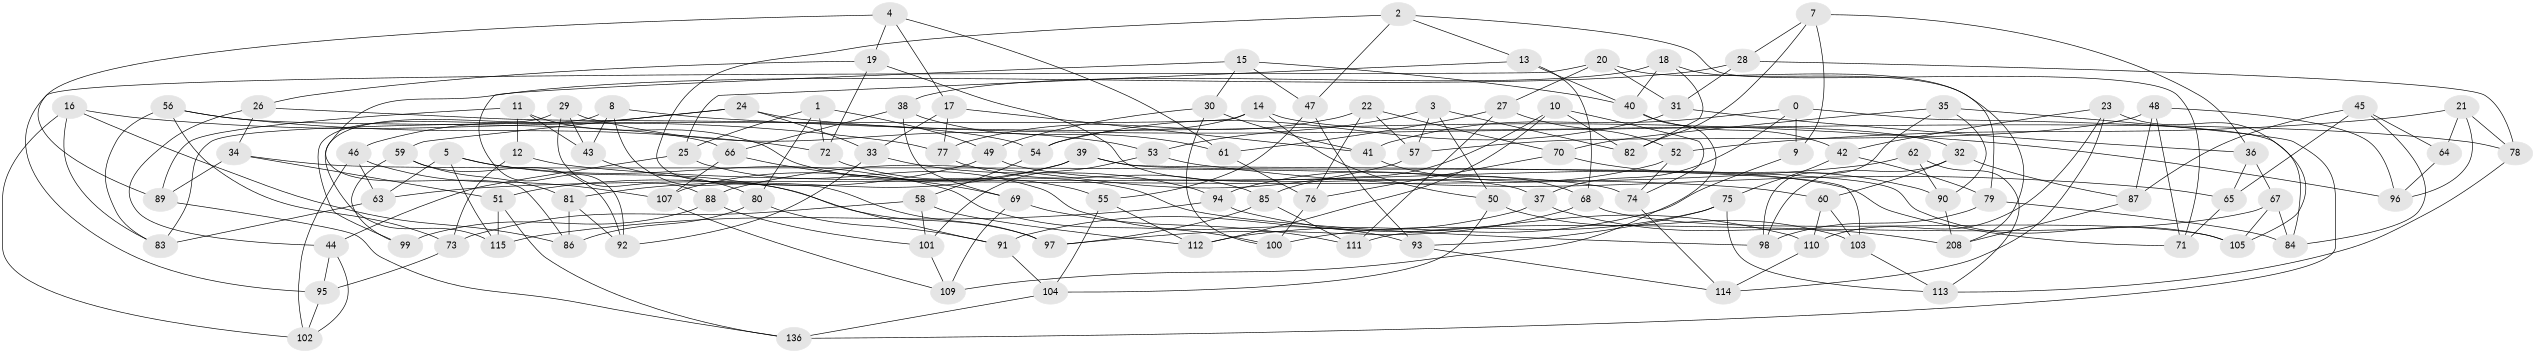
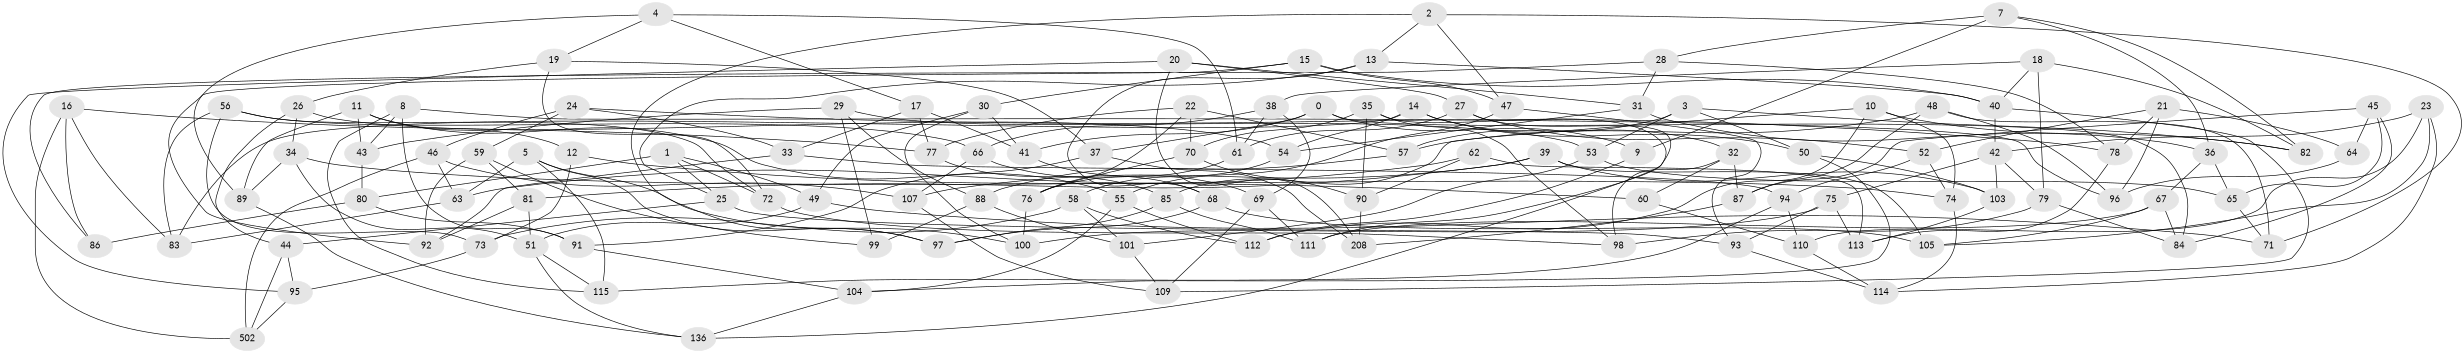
(1839, 220) -> (1996, 177)
(569, 228) -> (530, 223)
(305, 339) -> (247, 339)
